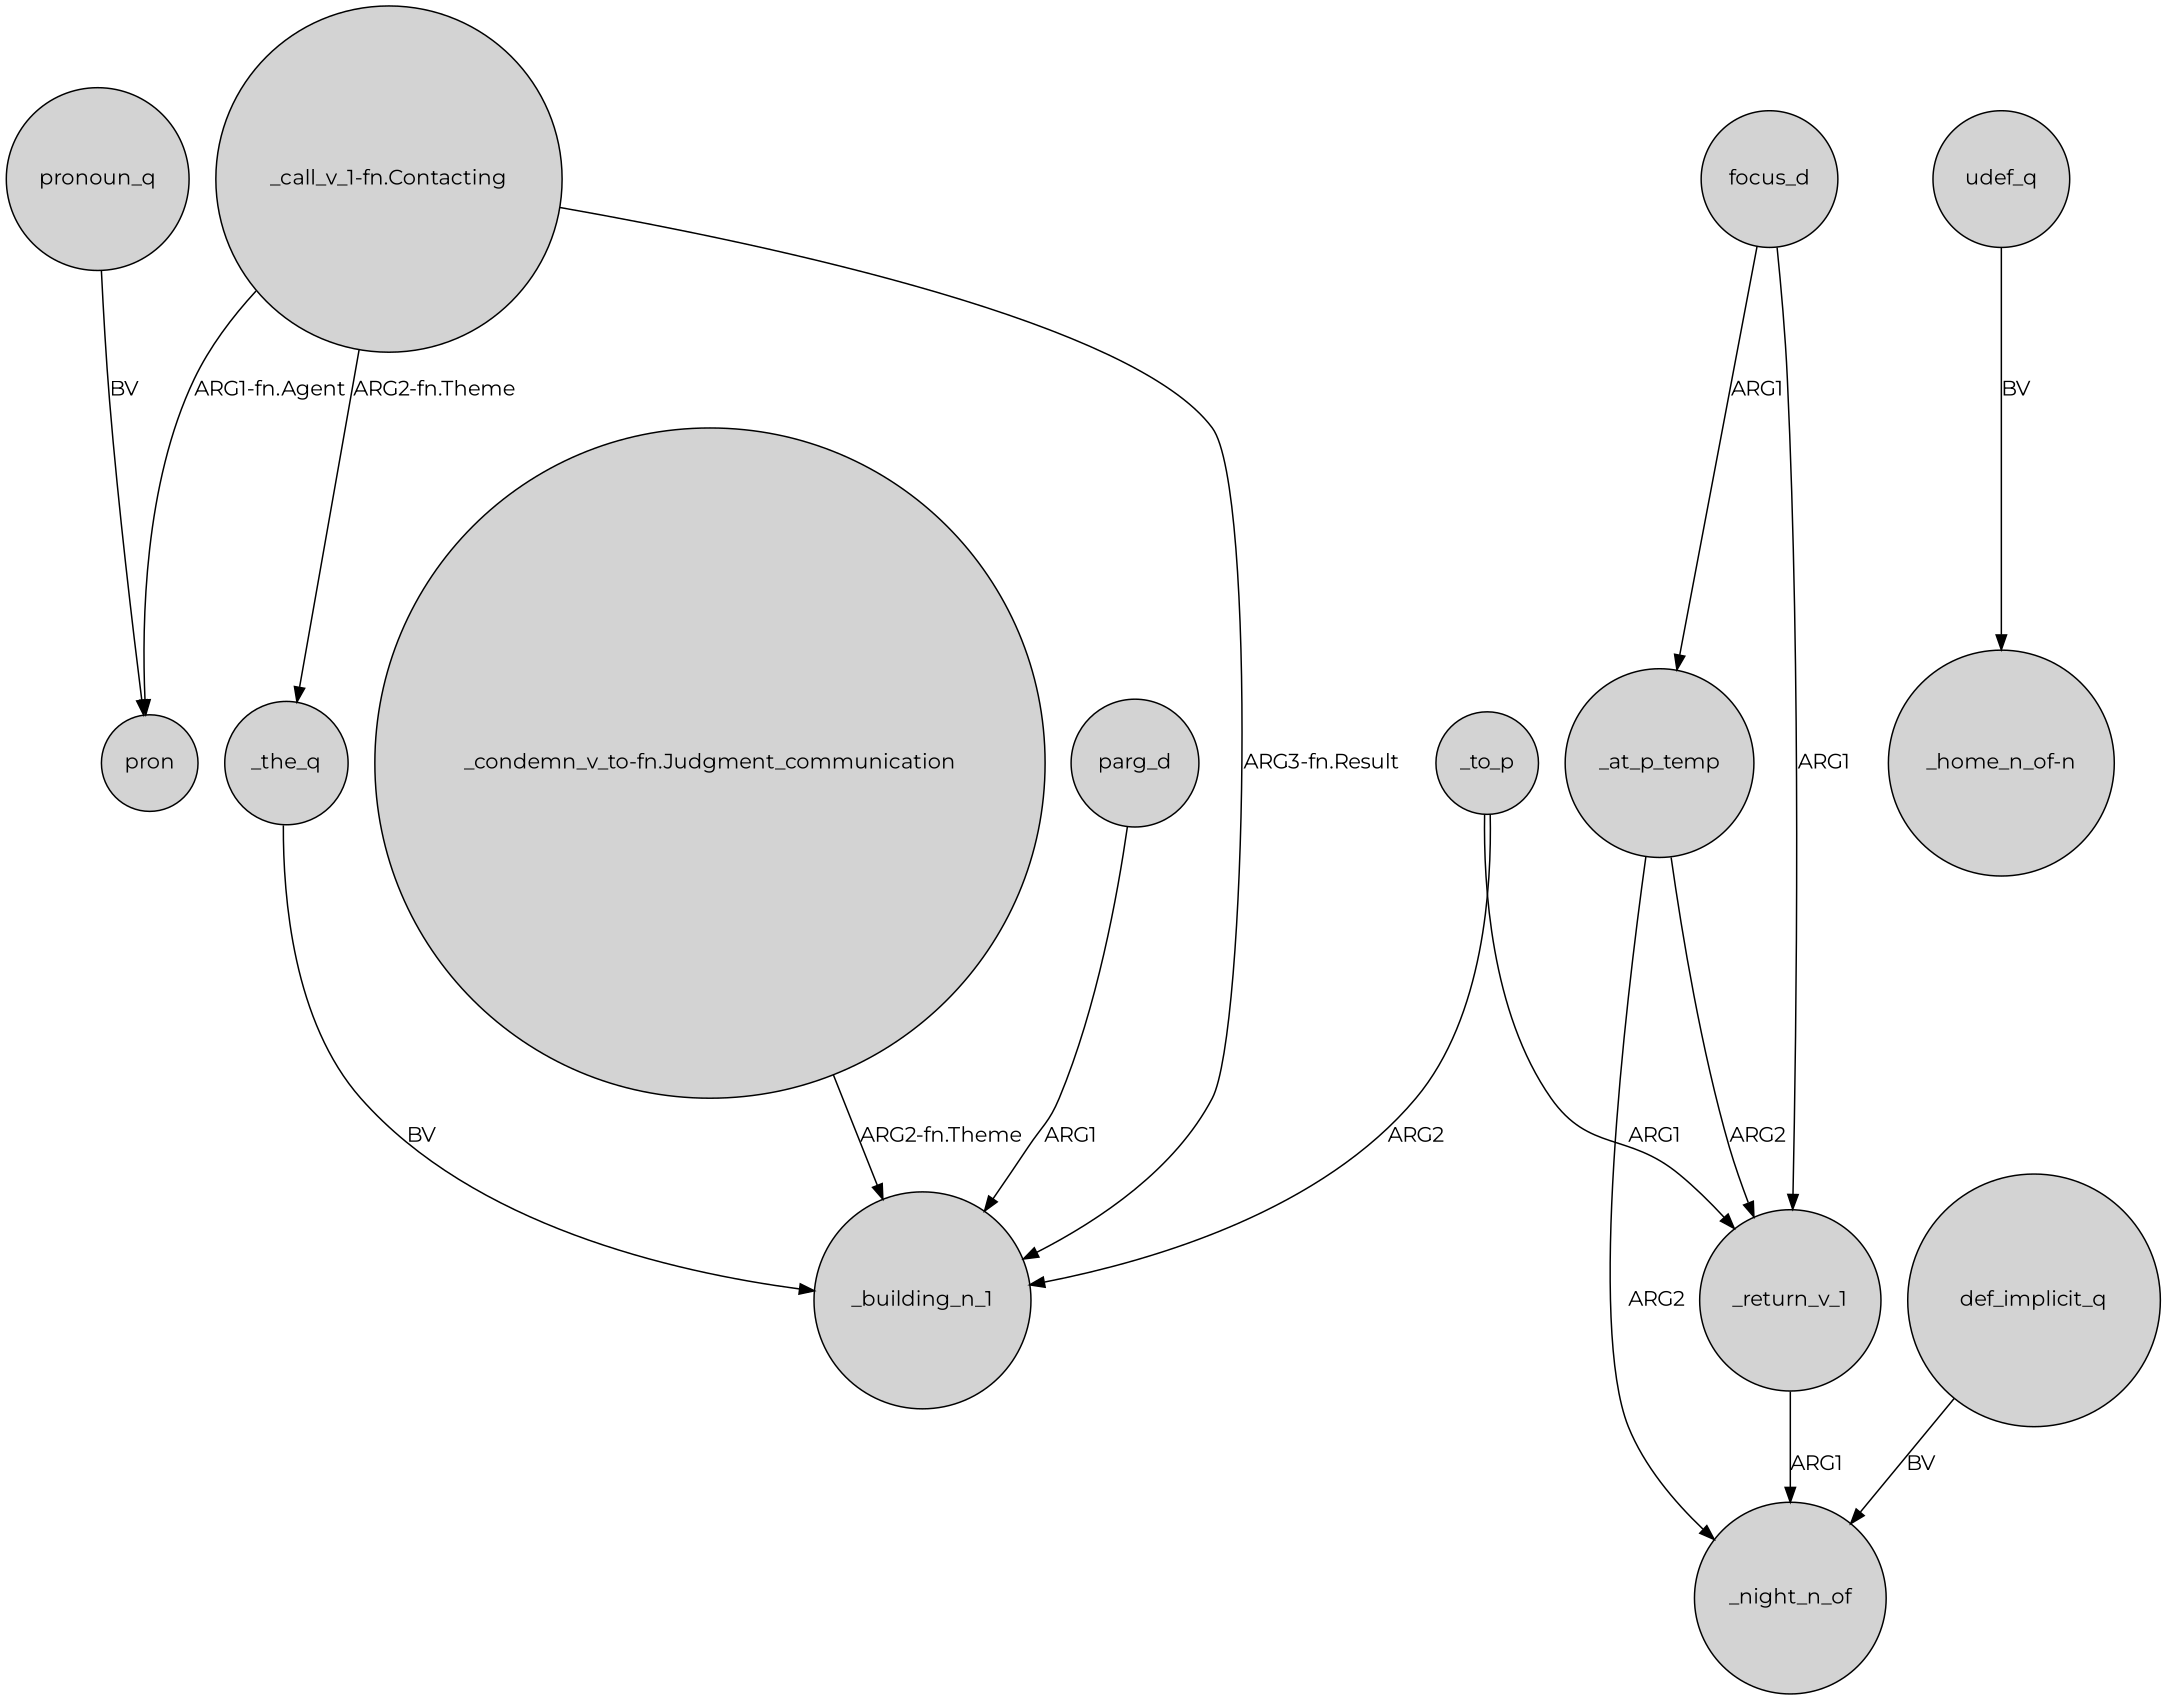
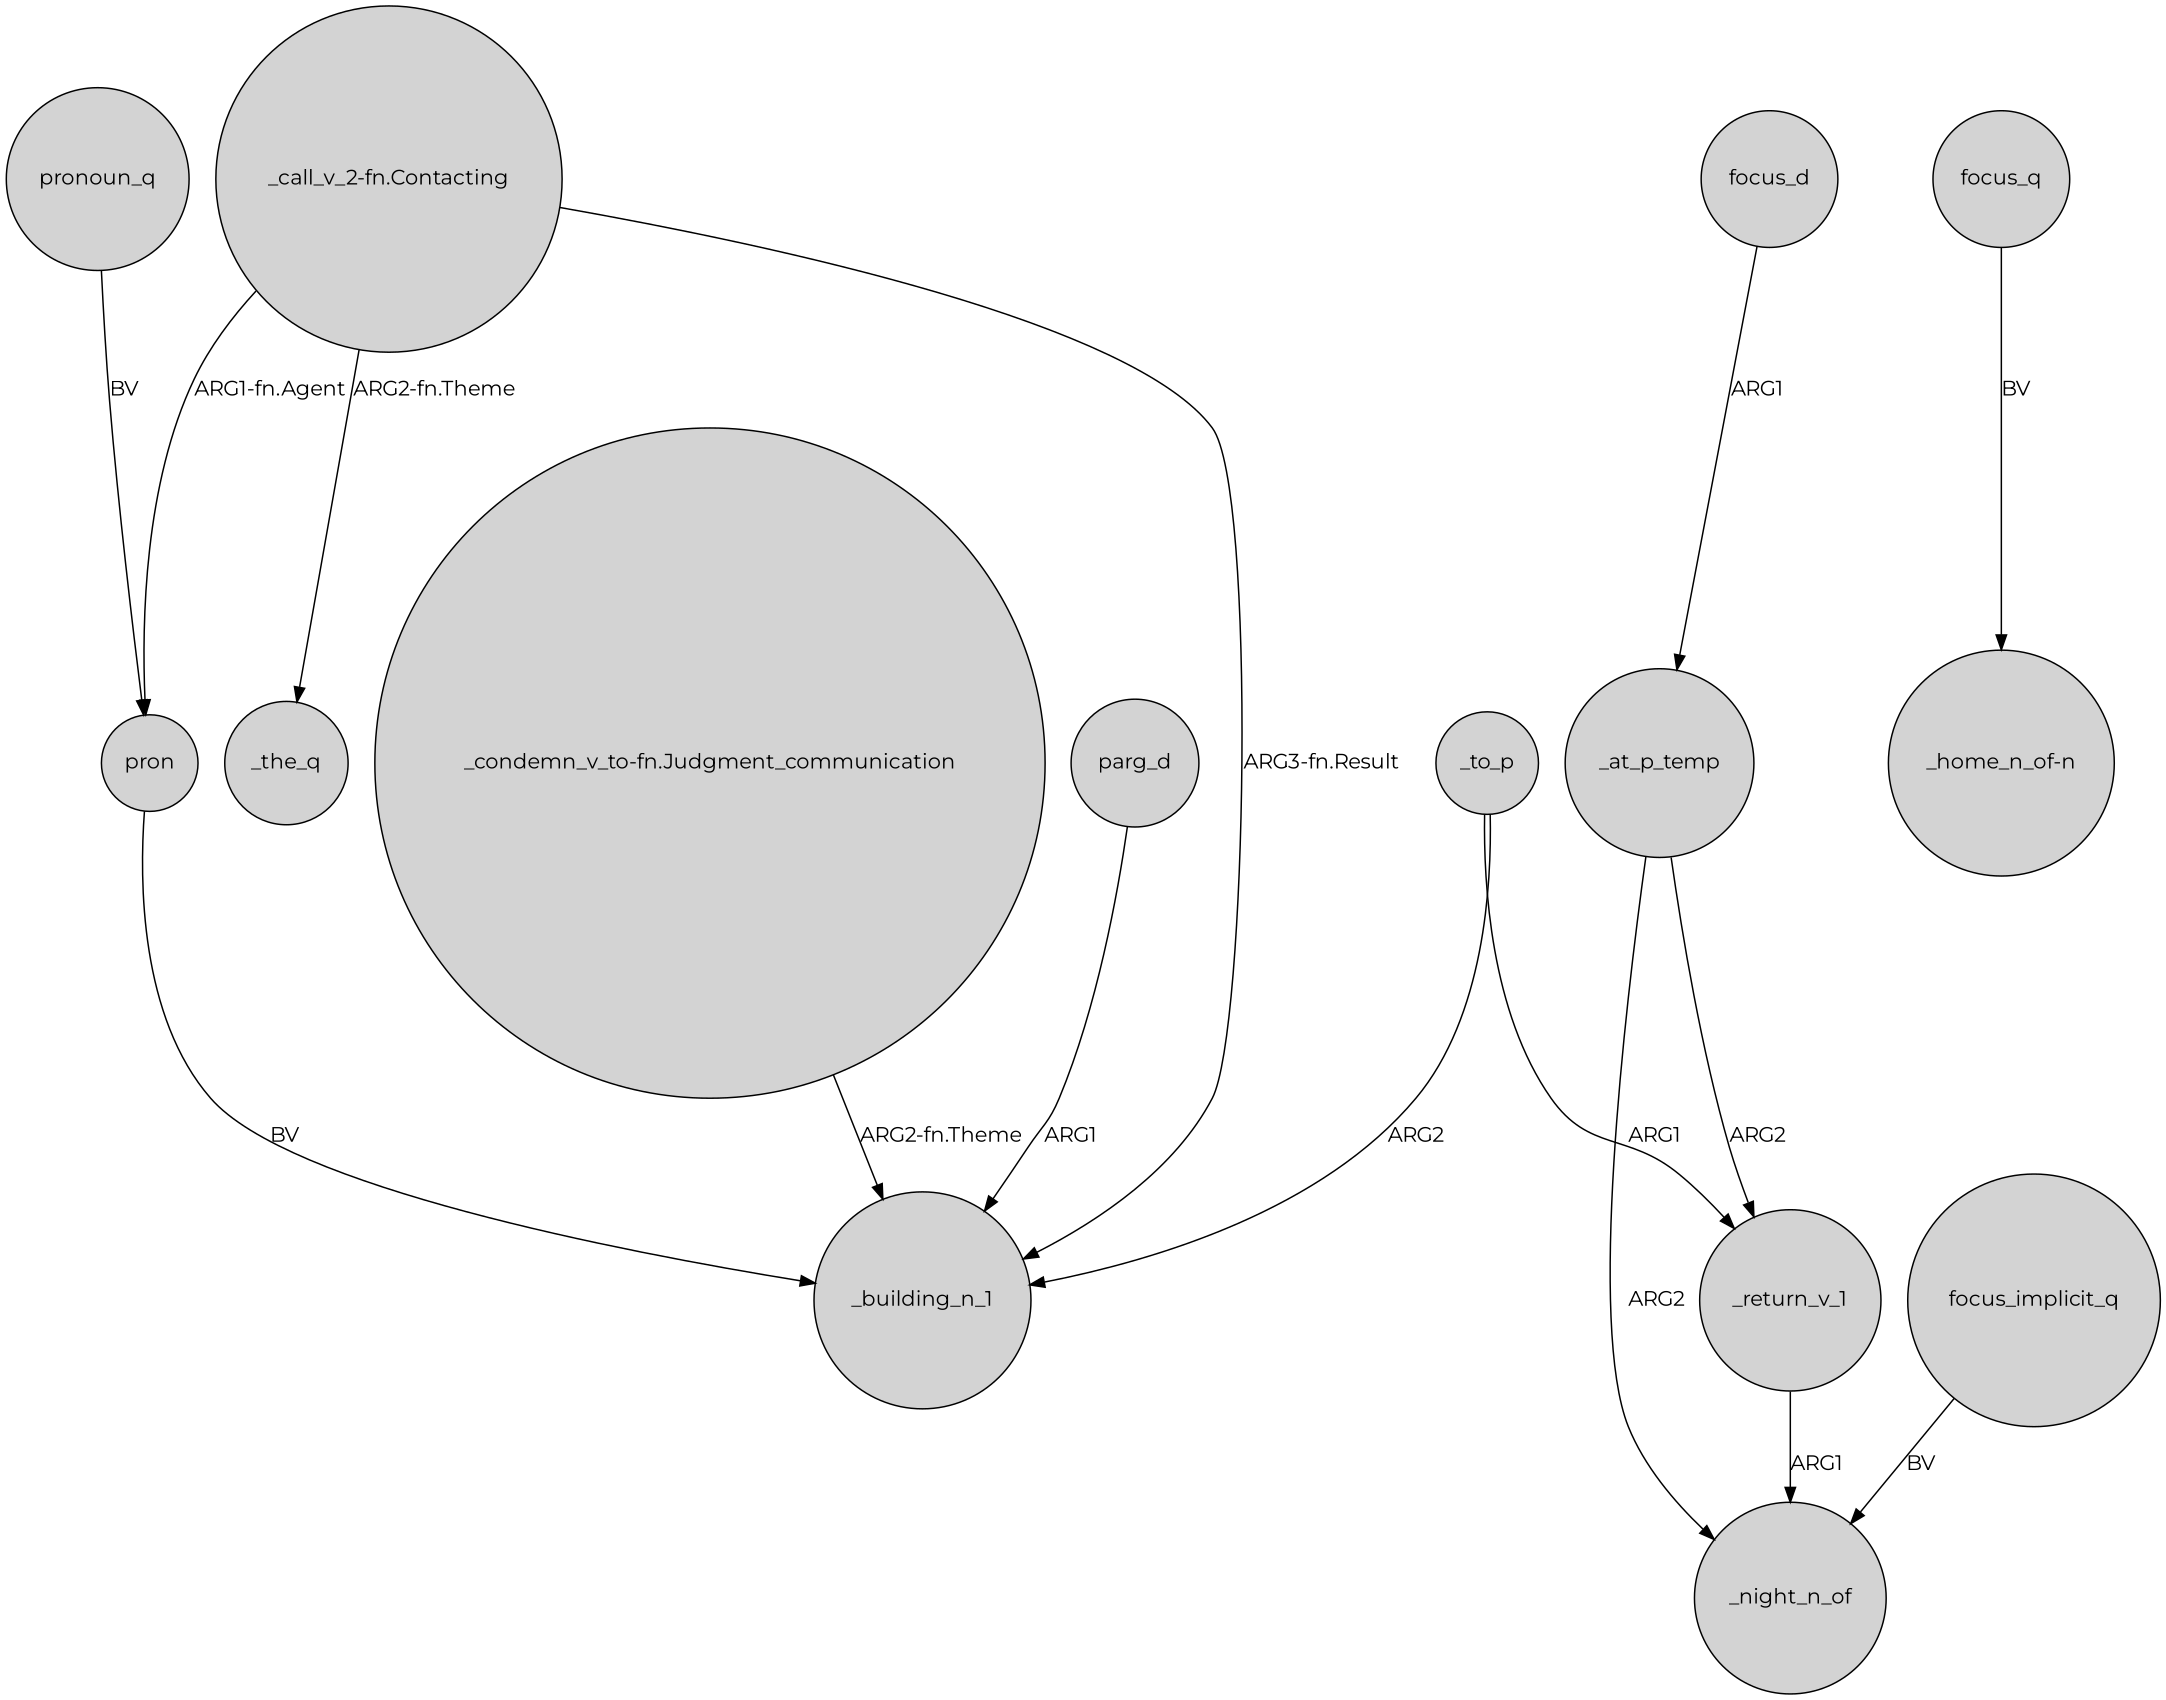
(389, 179) -> (389, 179)
(2001, 179) -> (2001, 179)
(1796, 721) -> none
(436, 1163) -> (351, 1175)
(2034, 1300) -> (2034, 1300)
